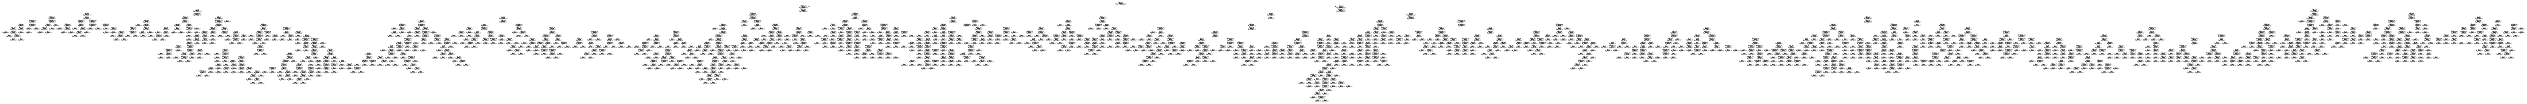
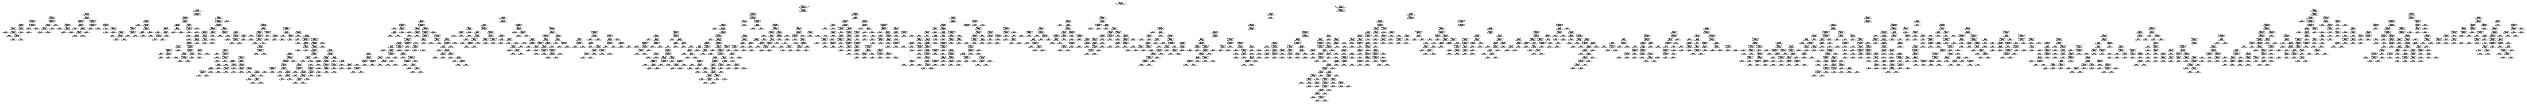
(1449, 47) -> none
